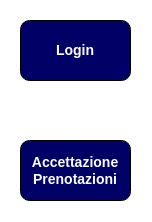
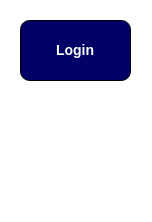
(76, 171) -> none
